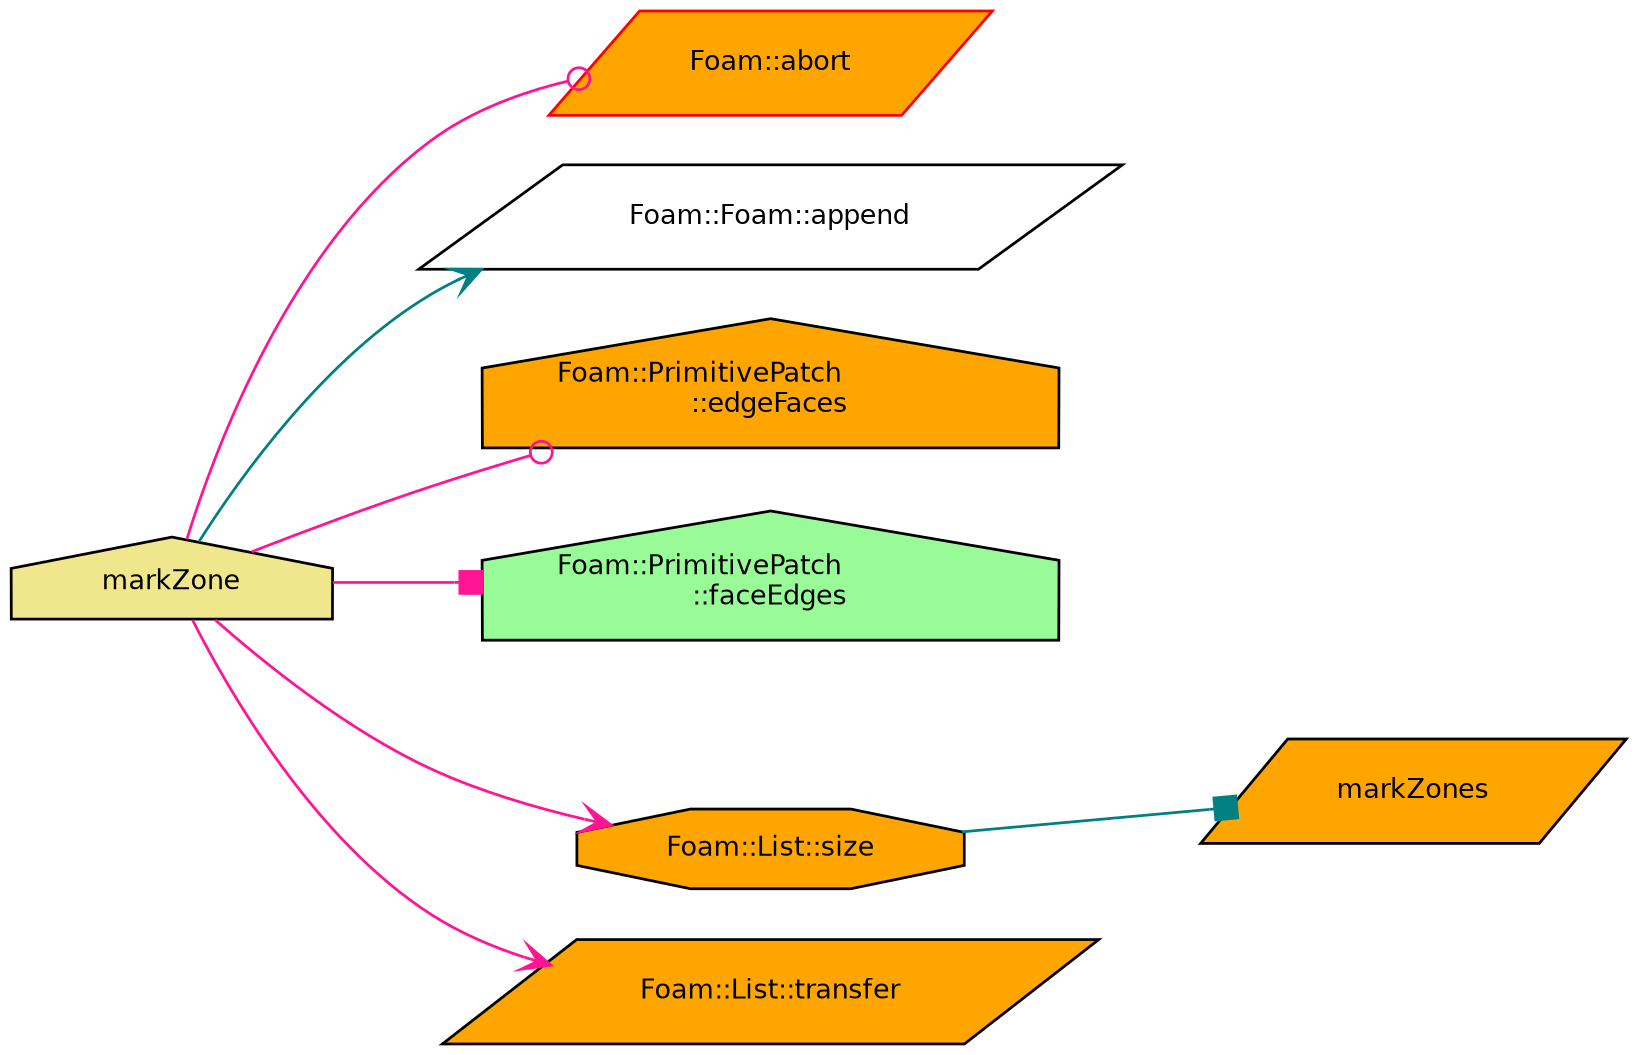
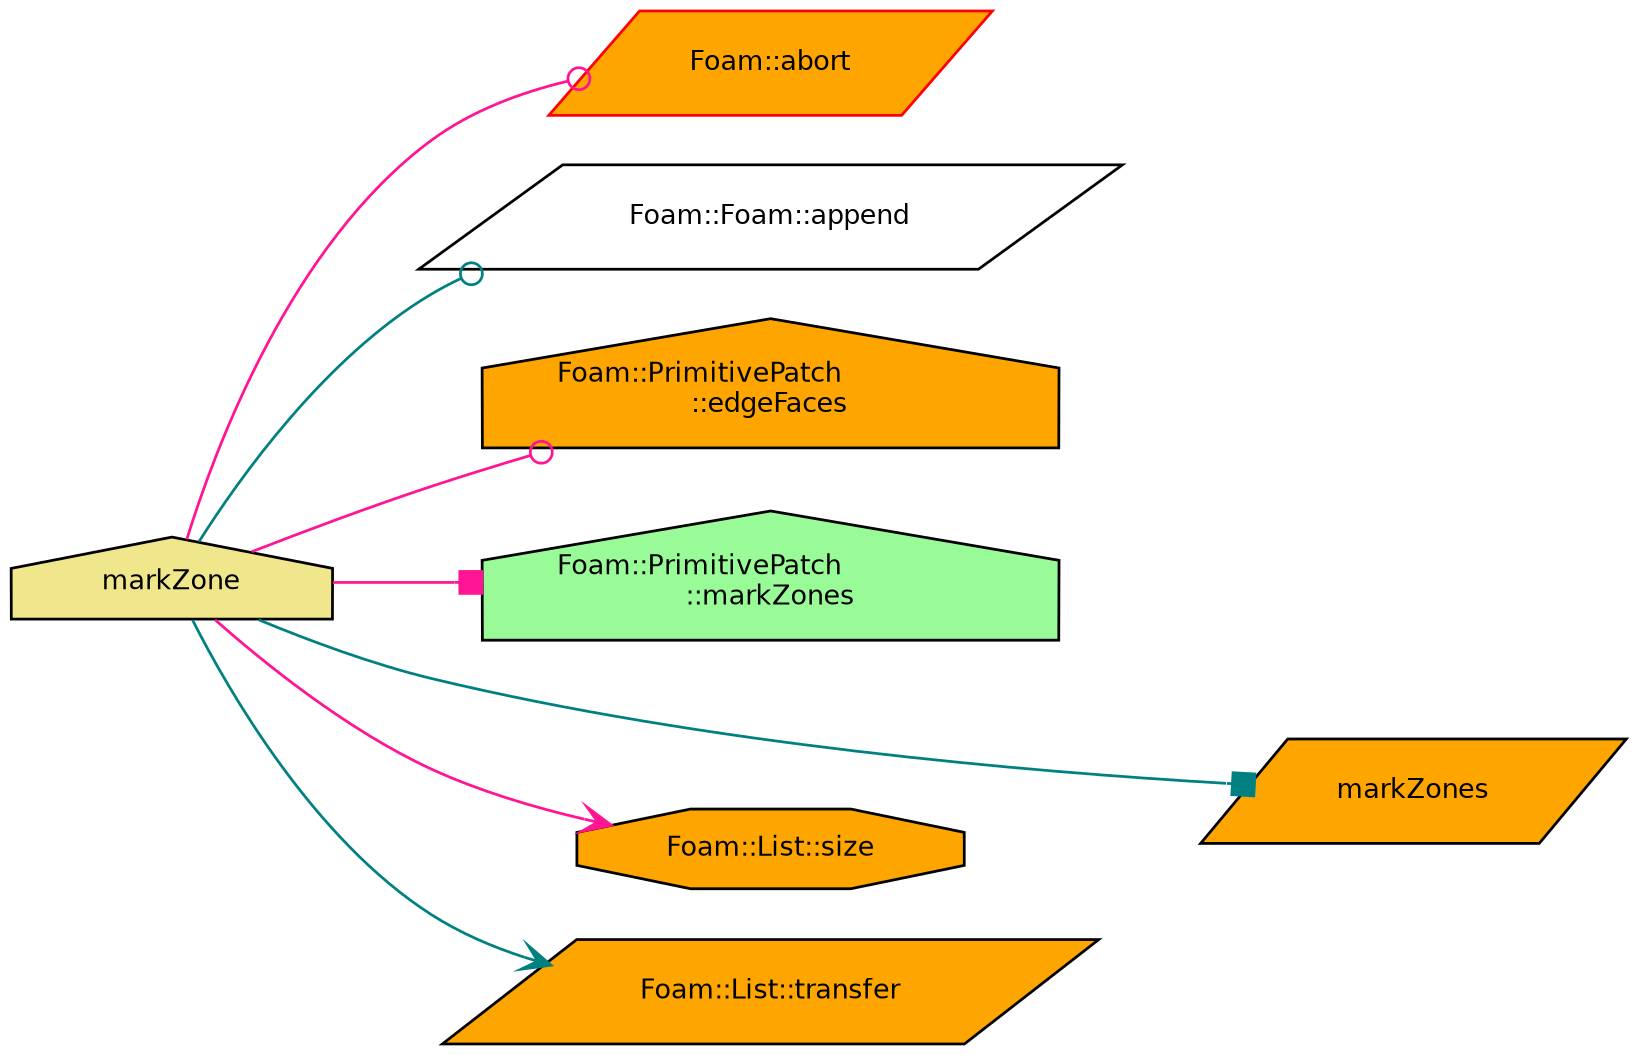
(313, 393) -> (313, 393)
(771, 582) -> (771, 582)
(1086, 821) -> (736, 735)
(327, 822) -> (327, 822)
